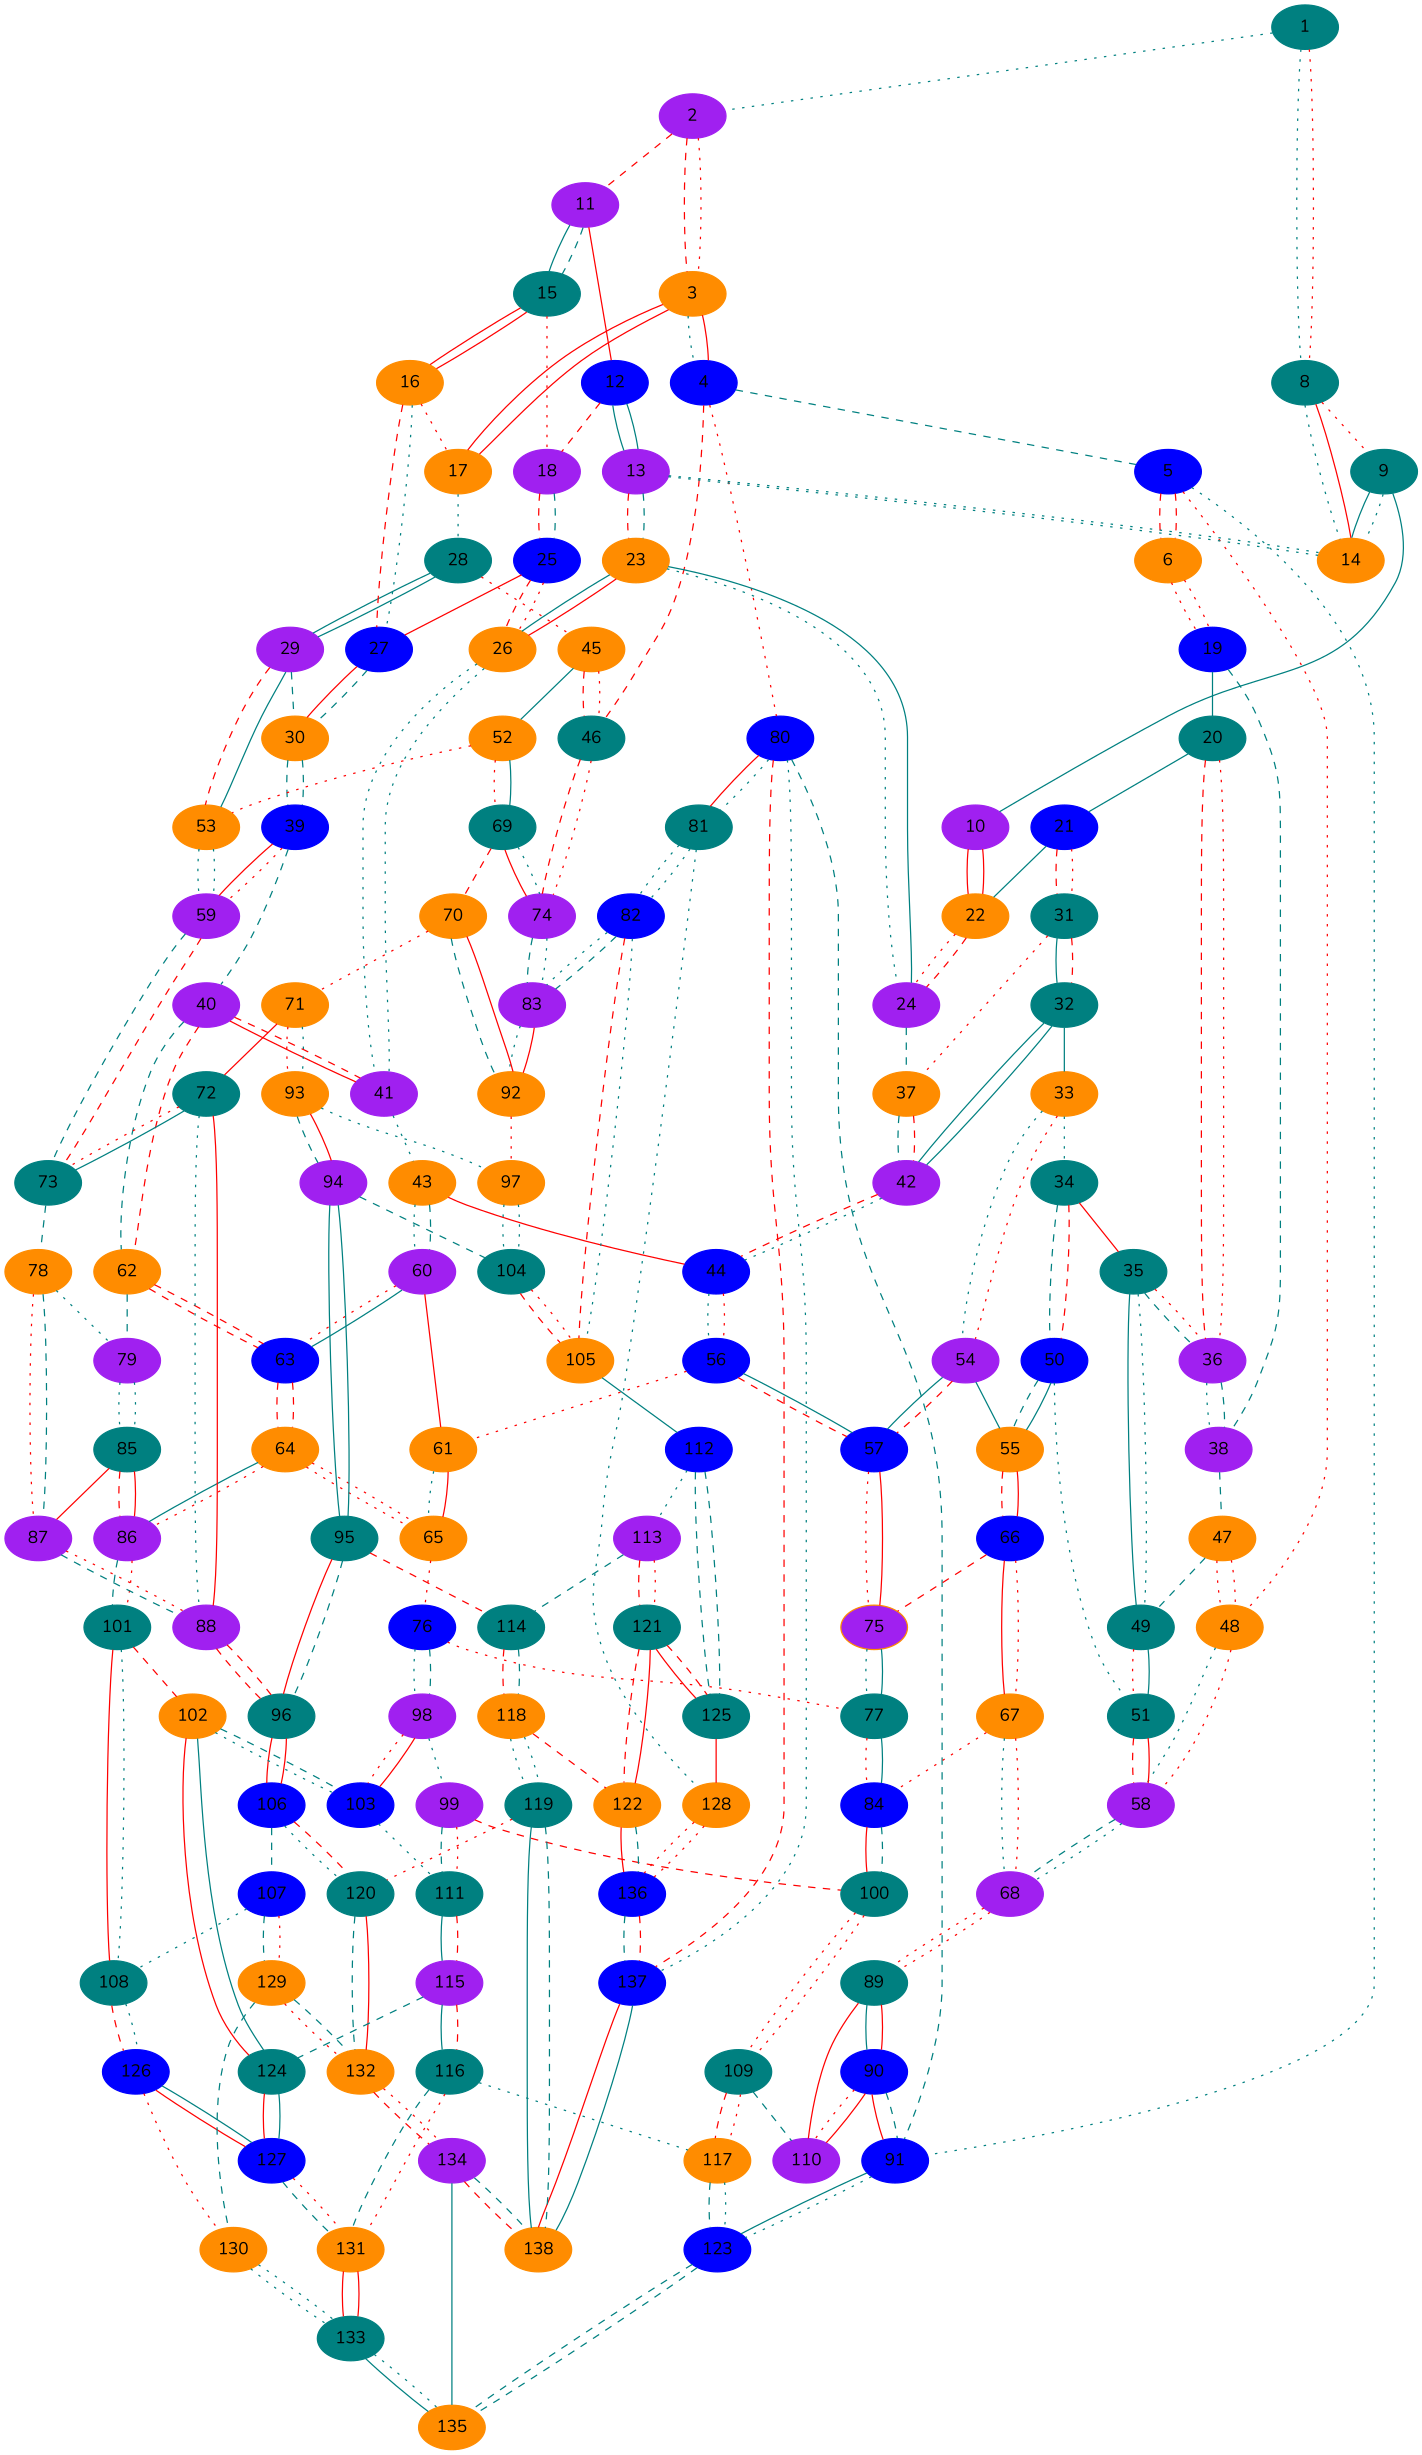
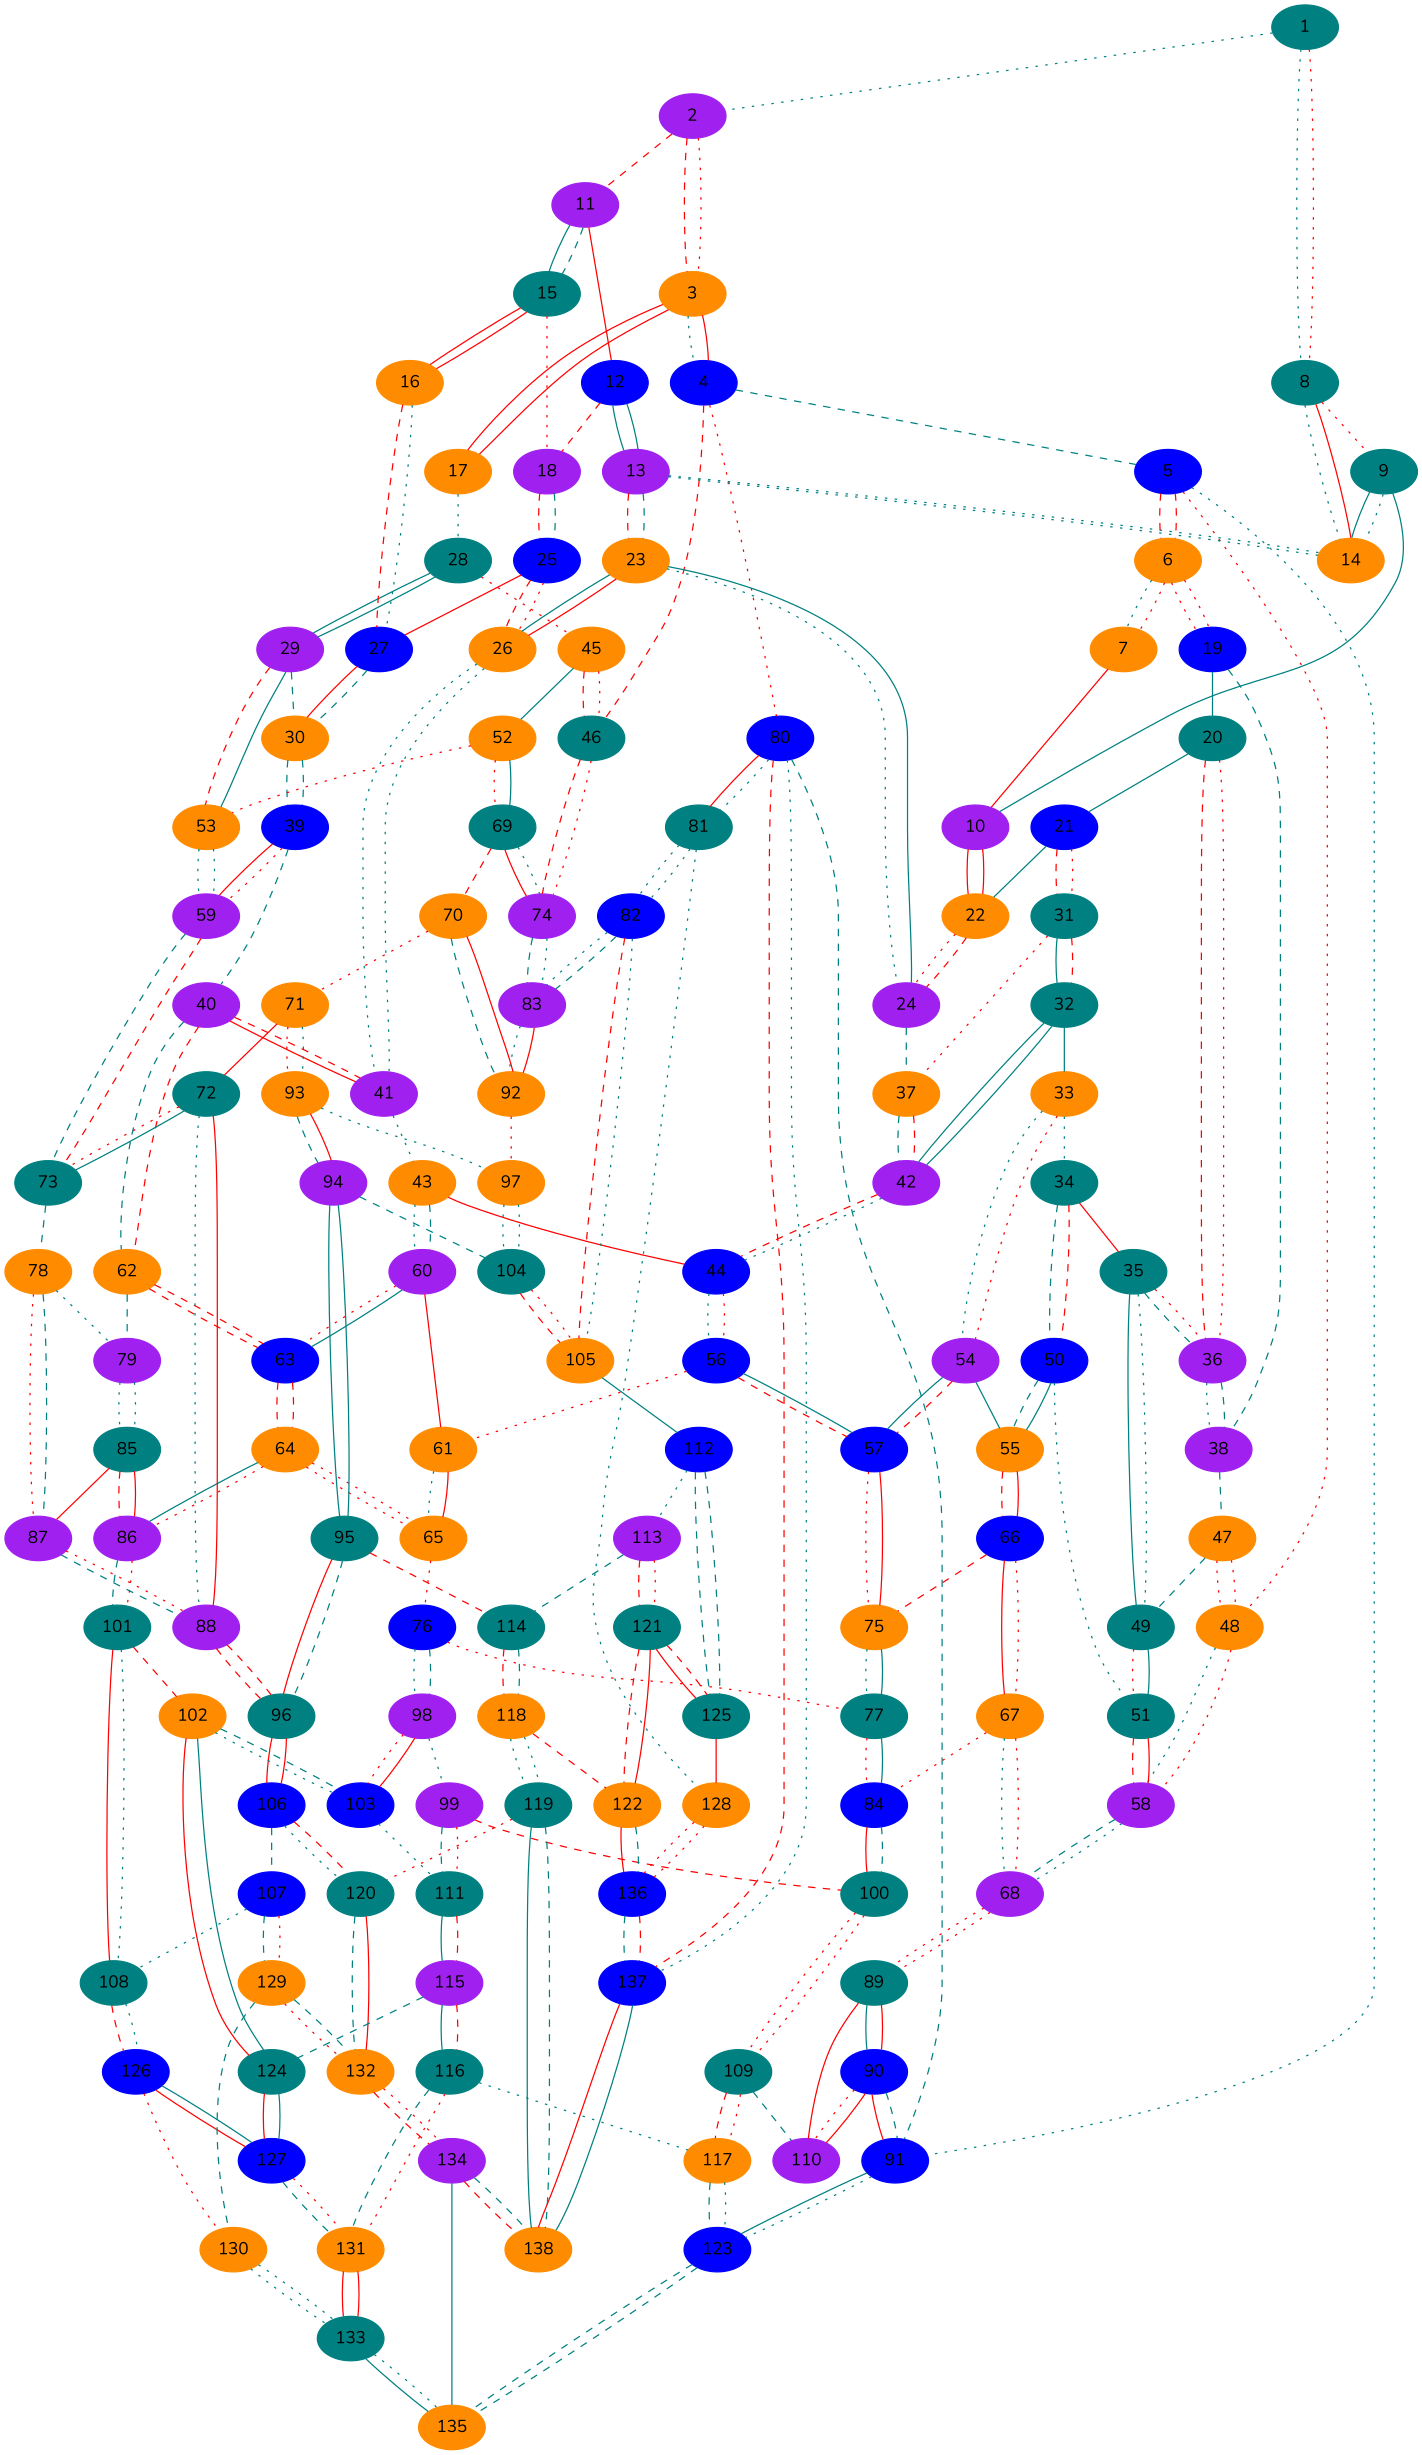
(434, 427) -> none
none -> (1124, 649)
(874, 1627) -> (874, 1627)
